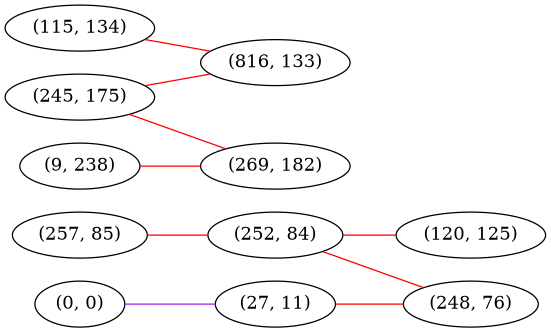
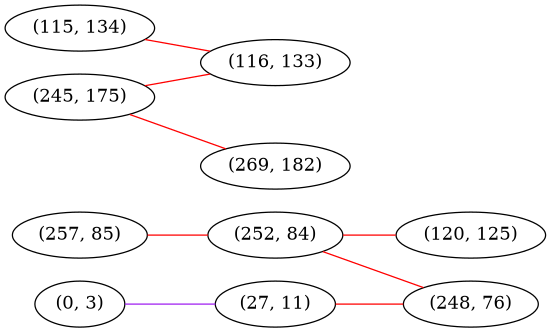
(275, 63) -> (275, 63)
(80, 166) -> none
(80, 304) -> (80, 304)
